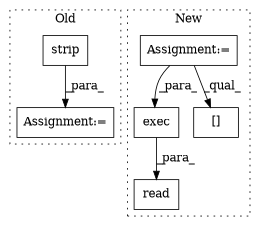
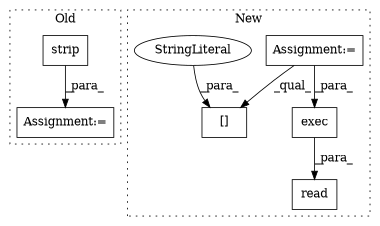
none -> (193, 50)
